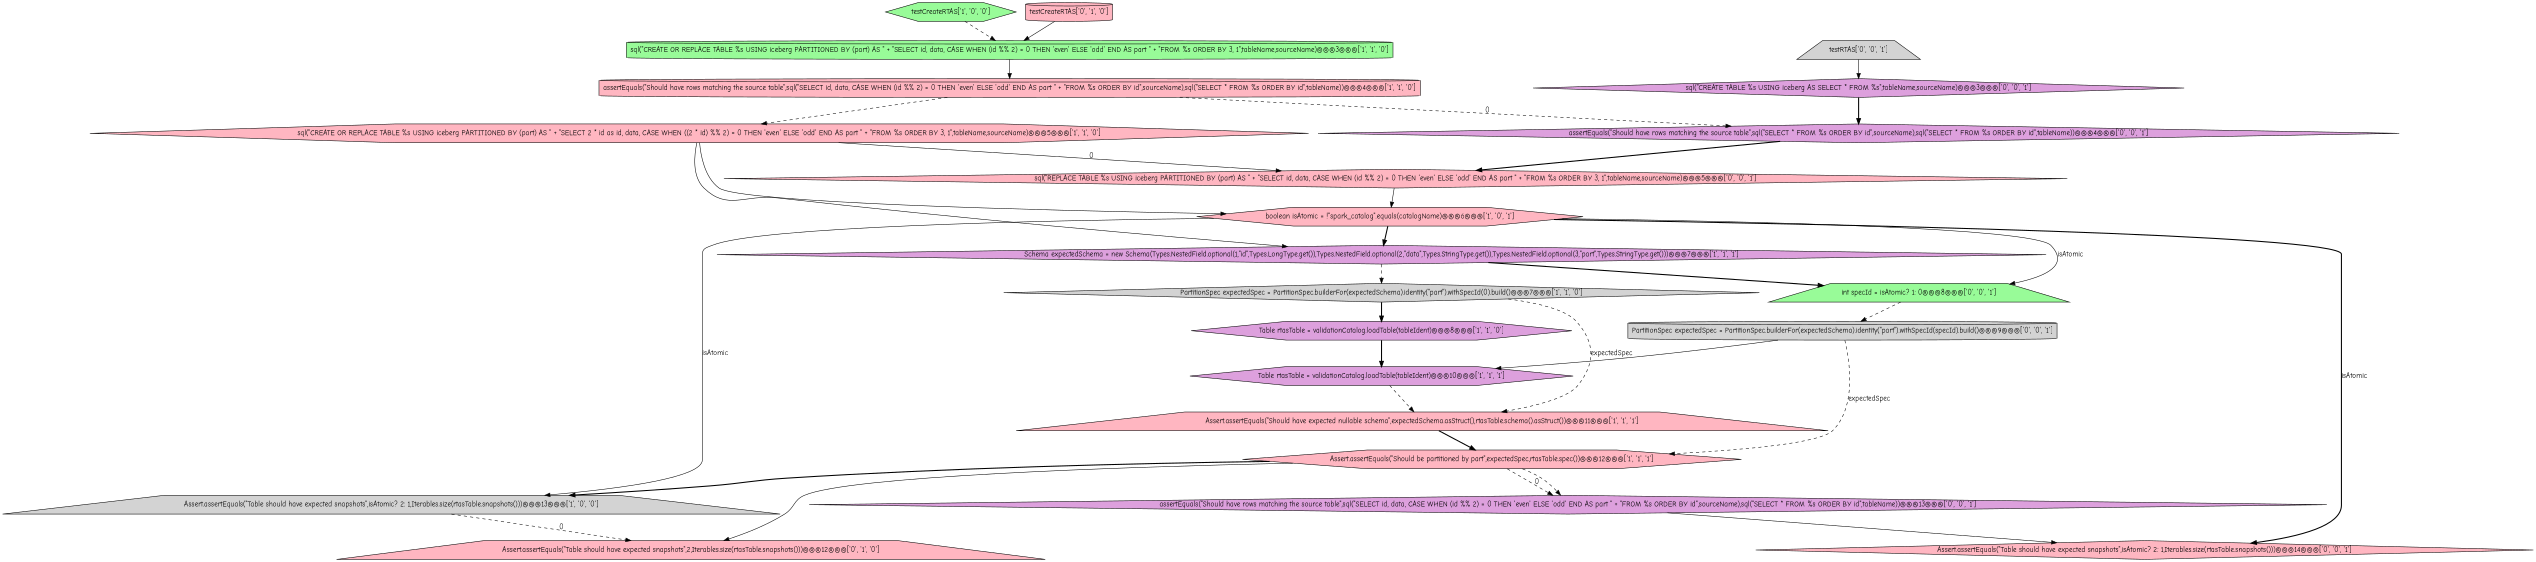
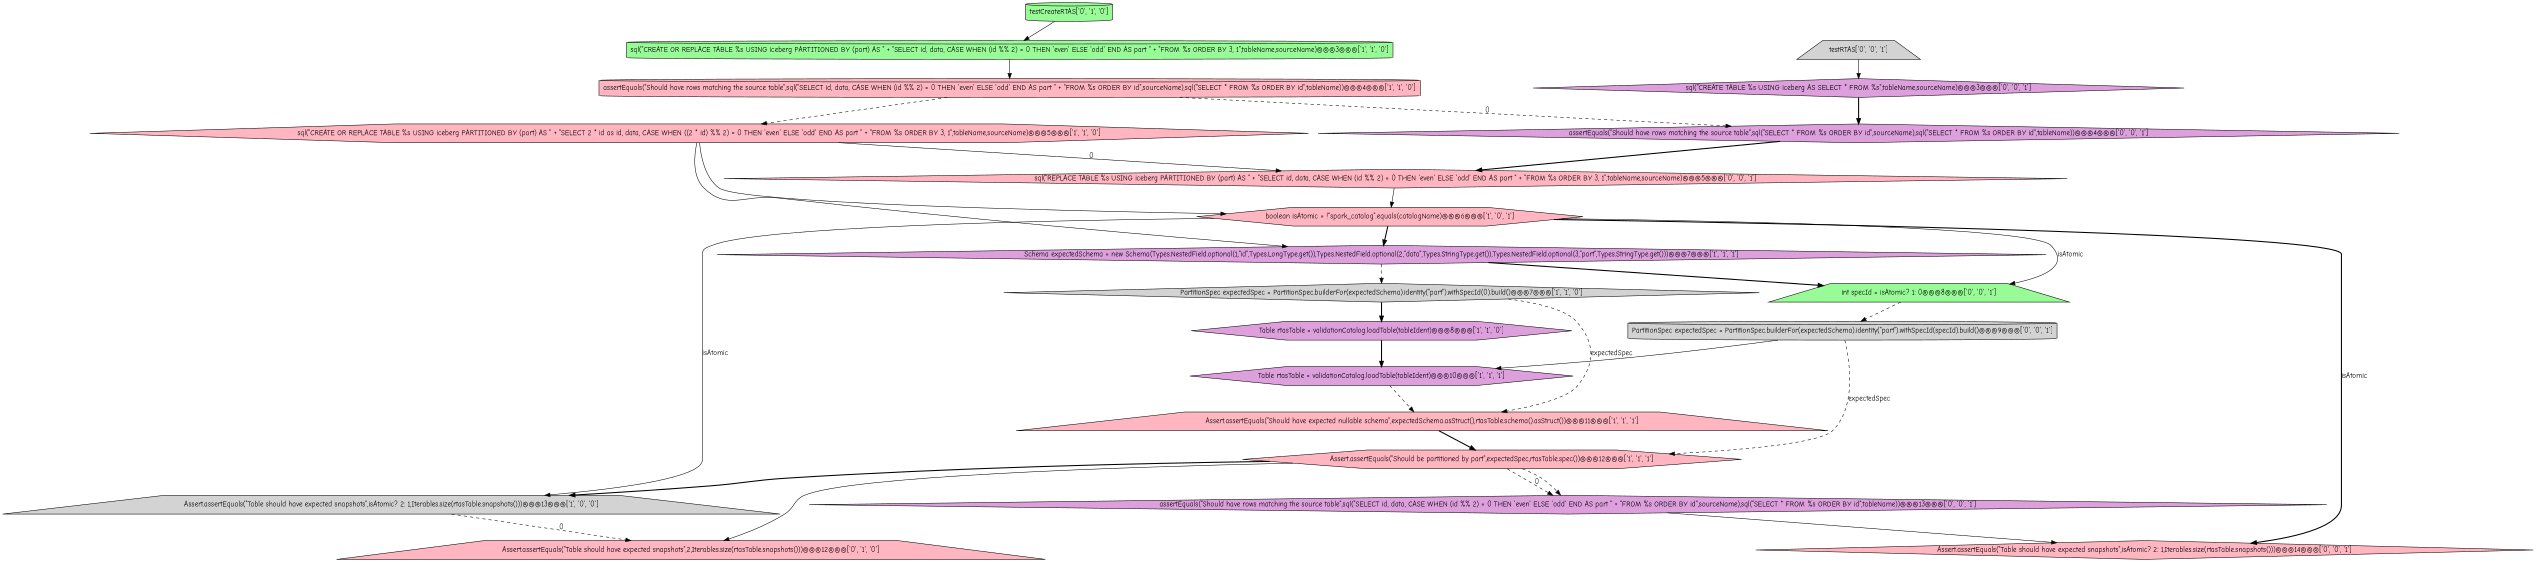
(951, 12) -> none
(1069, 12) -> (1069, 12)
